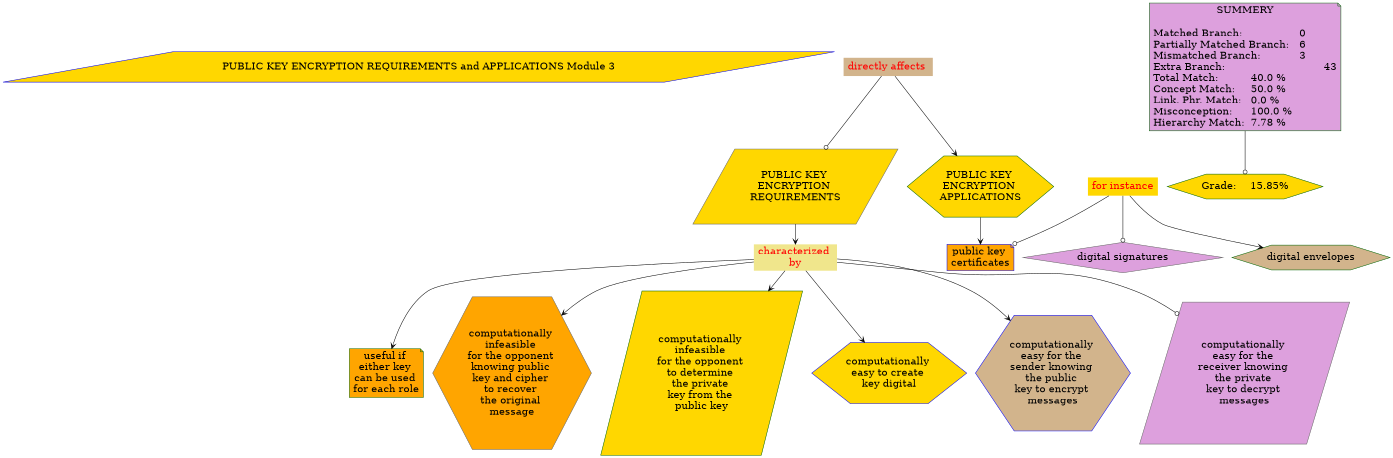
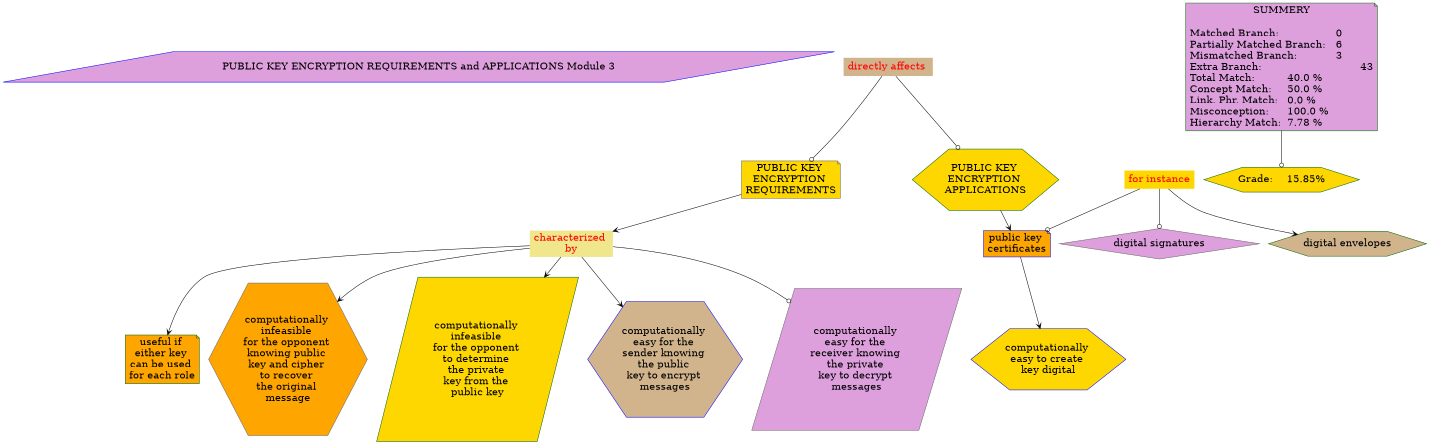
(419, 67) -> (419, 67)
(924, 114) -> (926, 111)
(795, 187) -> (791, 180)
(834, 305) -> (1030, 290)
